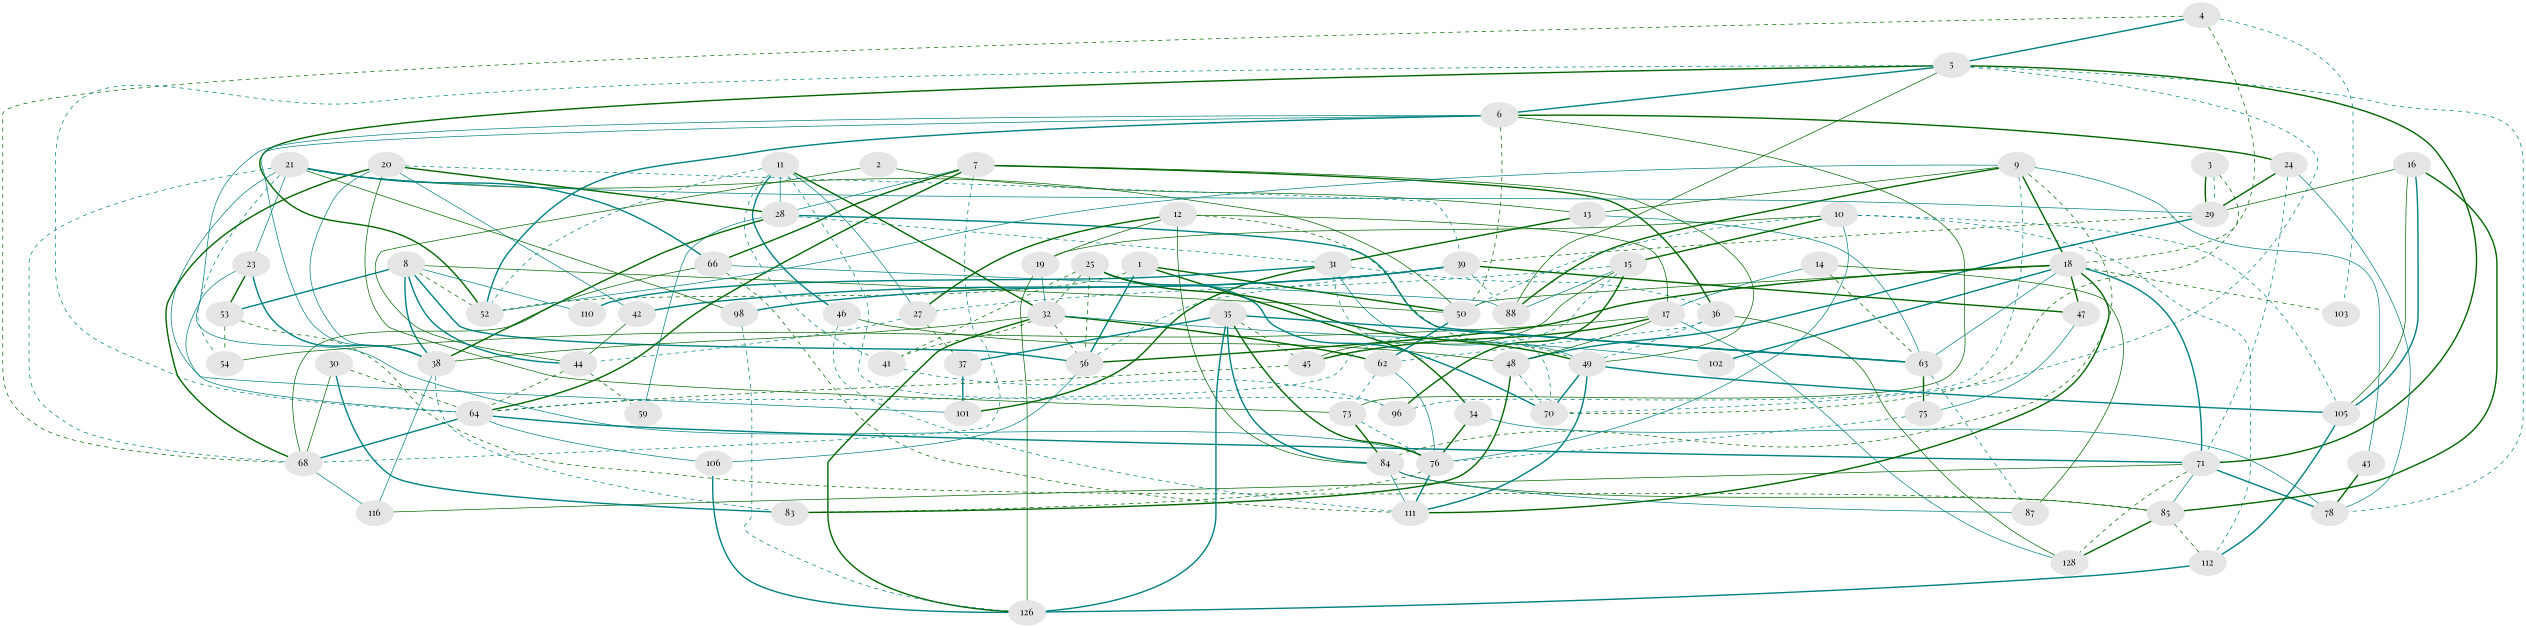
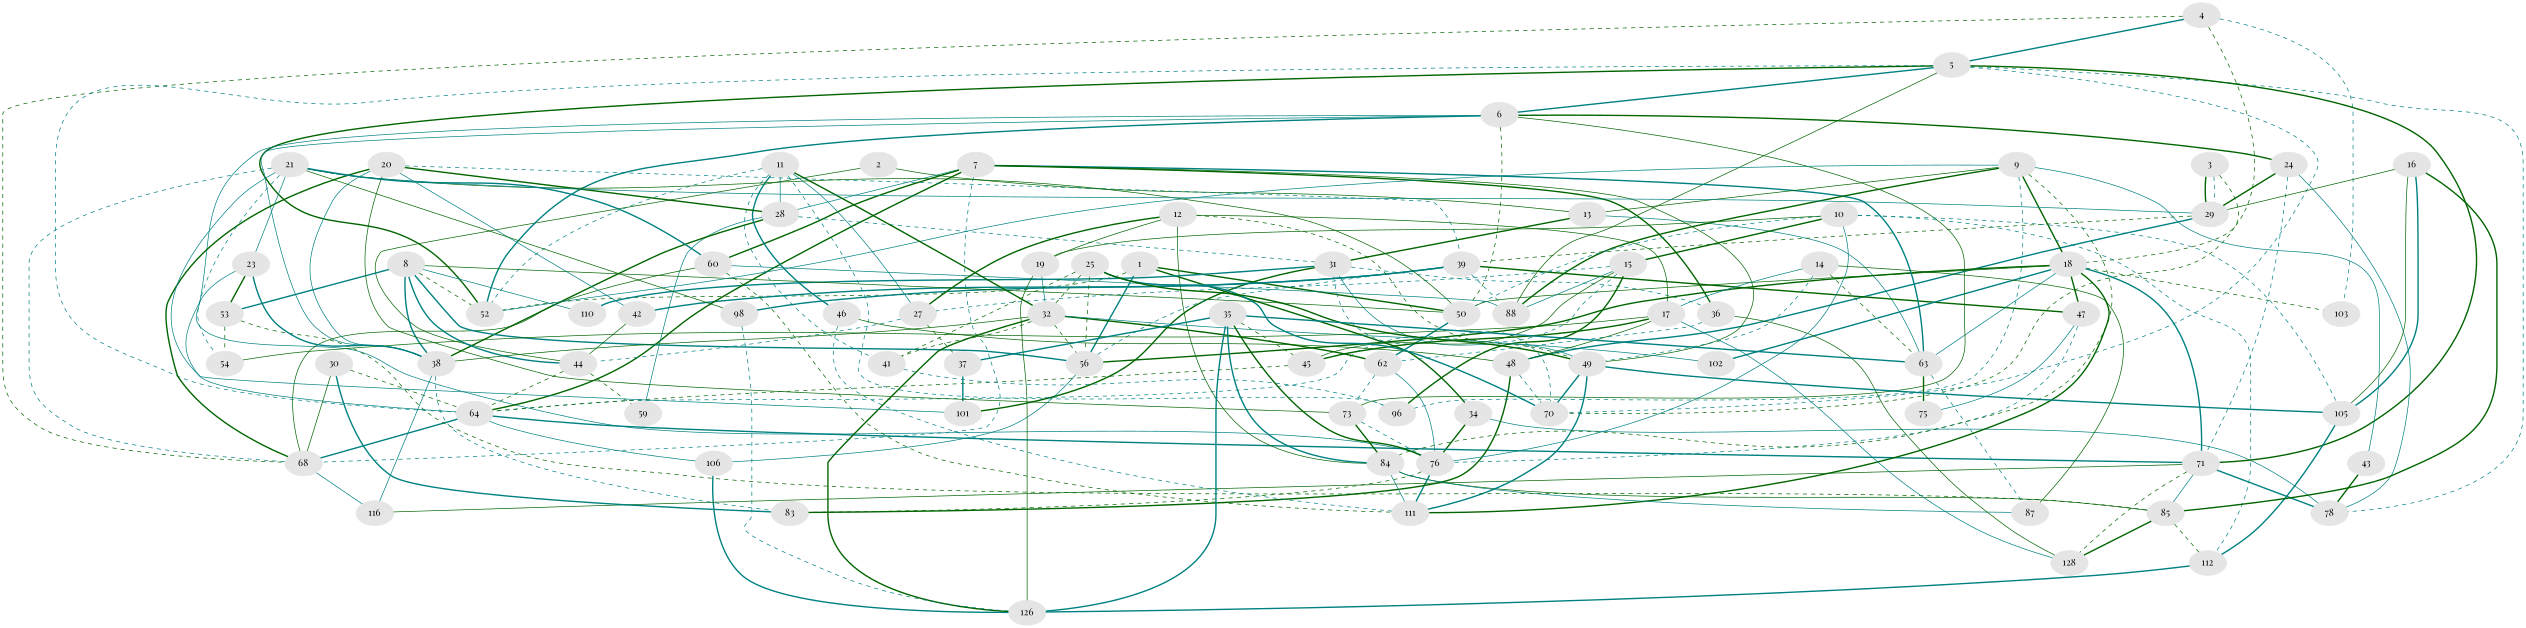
(1312, 243) -> (1565, 178)
(713, 264) -> (713, 264)
(1633, 348) -> (1737, 336)
(1657, 443) -> (1738, 451)
